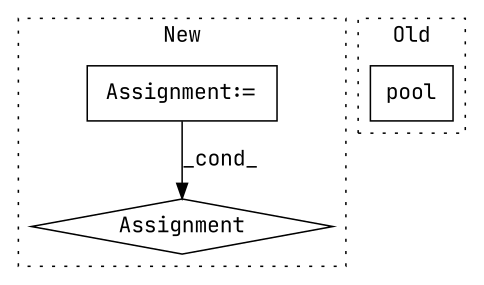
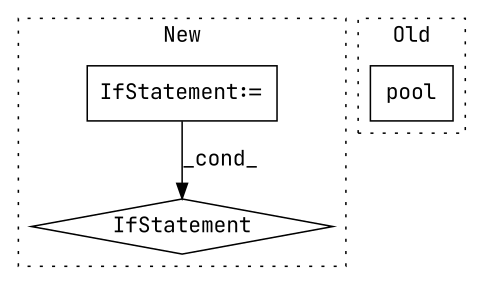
(182, 93) -> (182, 93)
(182, 227) -> (182, 227)
